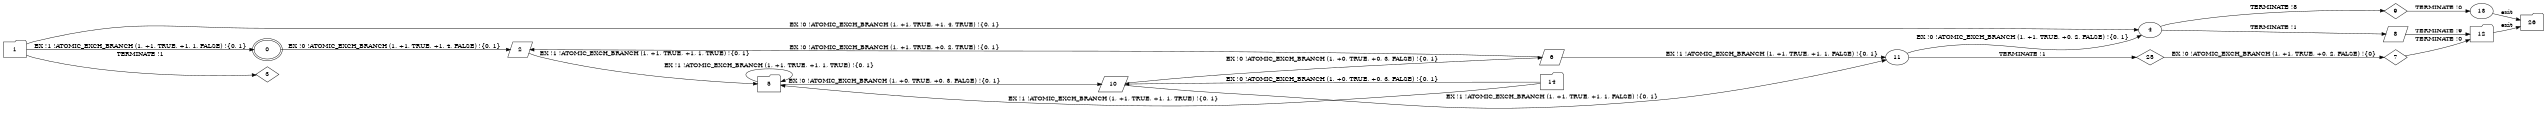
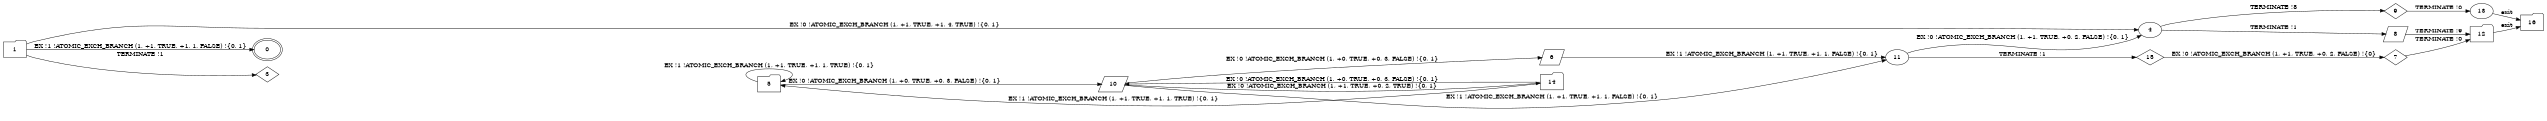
(2532, 23) -> (2532, 23)
(520, 50) -> none
(2150, 57) -> (2150, 57)
none -> (1330, 91)
